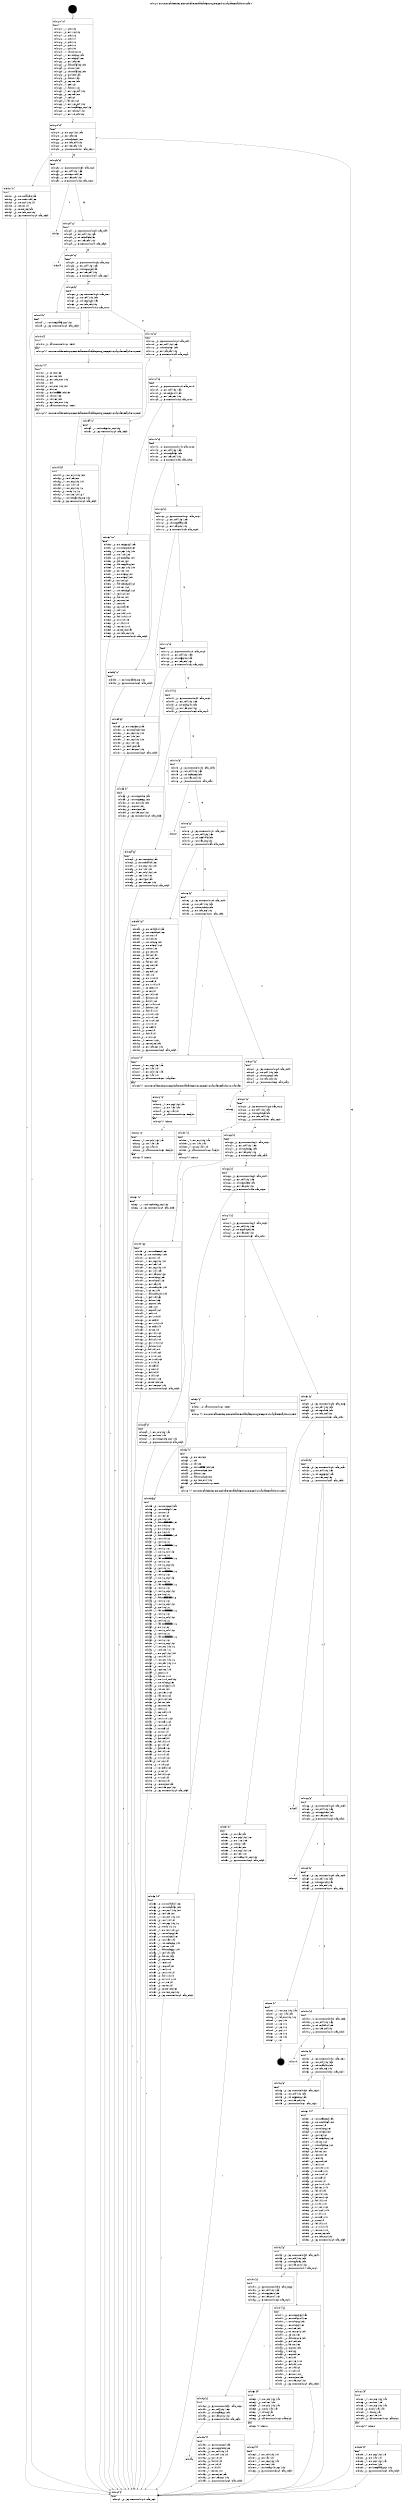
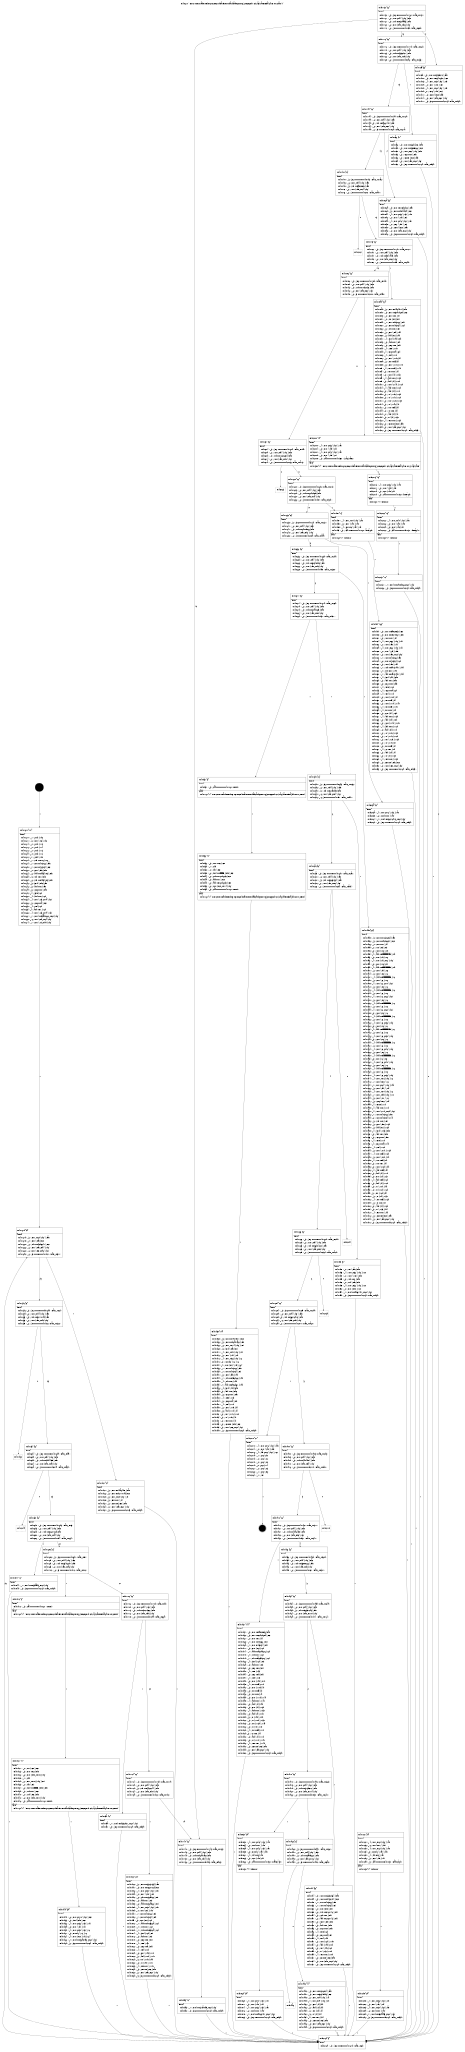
(175, 484) -> (195, 850)
